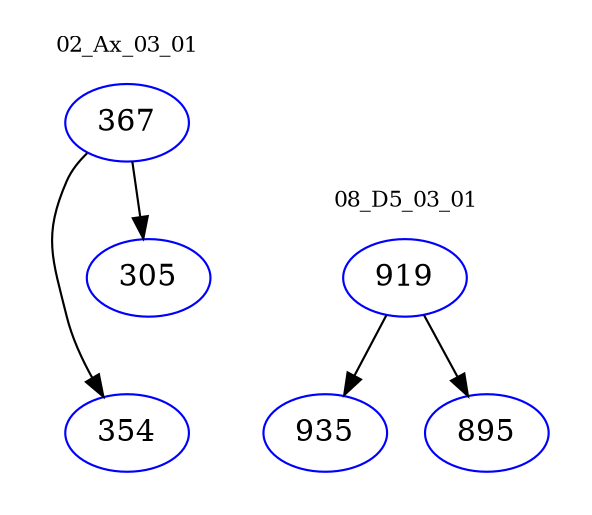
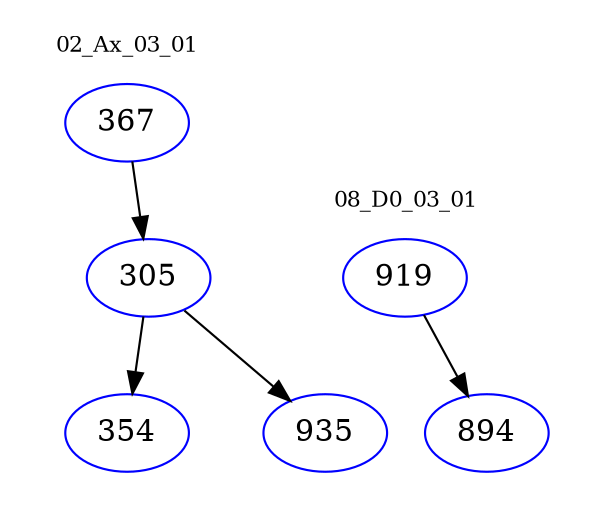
(406, 201) -> (406, 201)
(54, 264) -> (139, 344)
(370, 345) -> (213, 335)
(487, 433) -> (487, 433)
